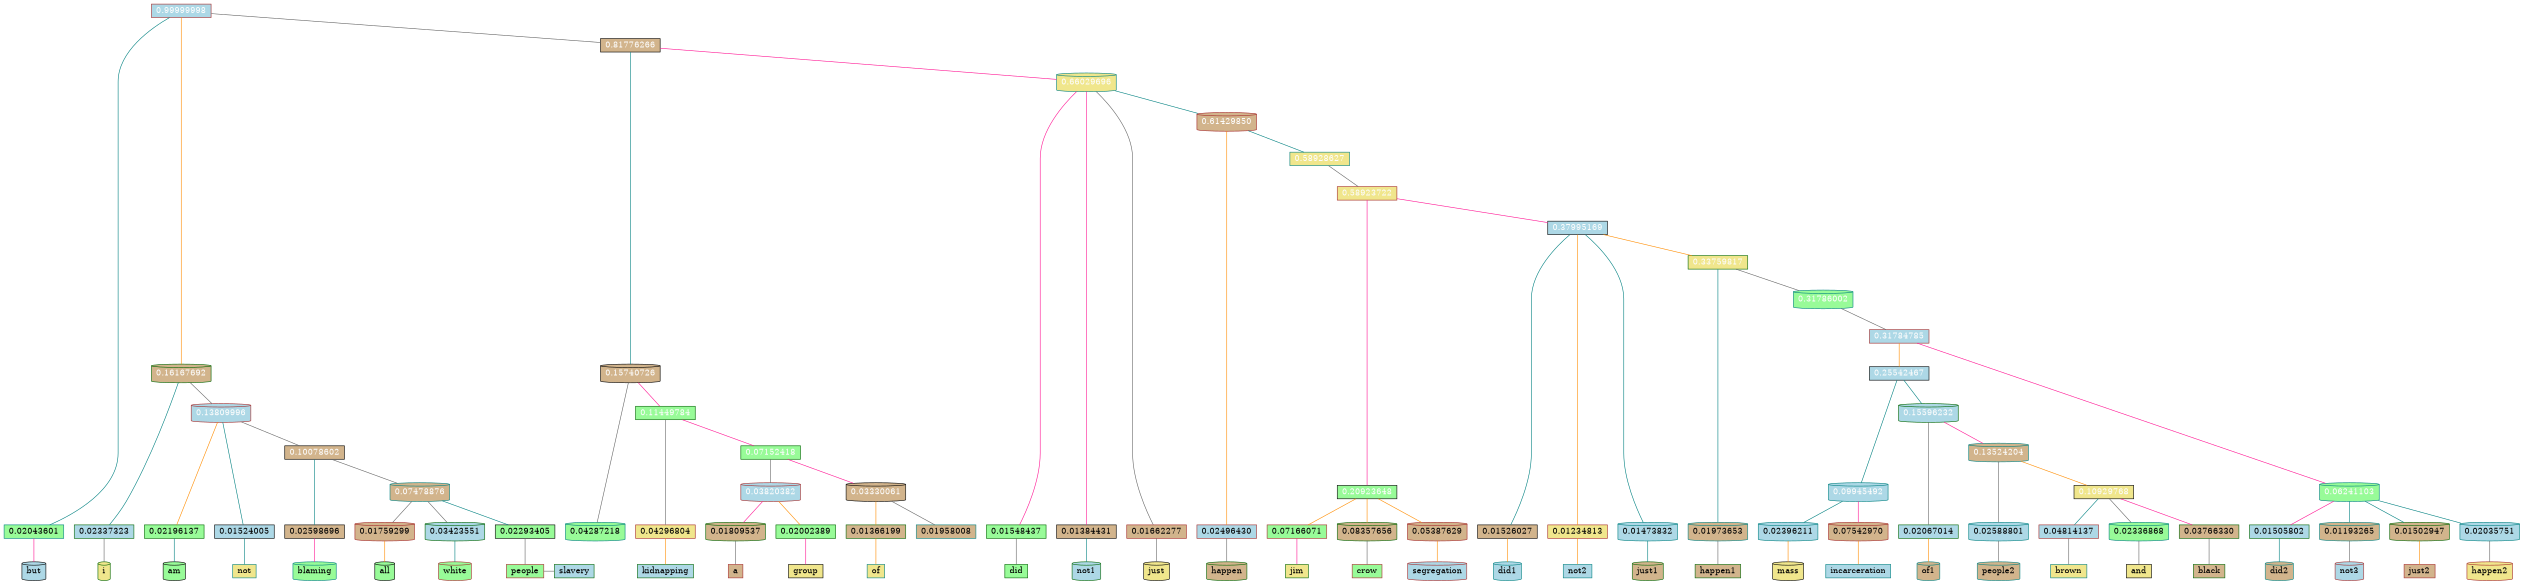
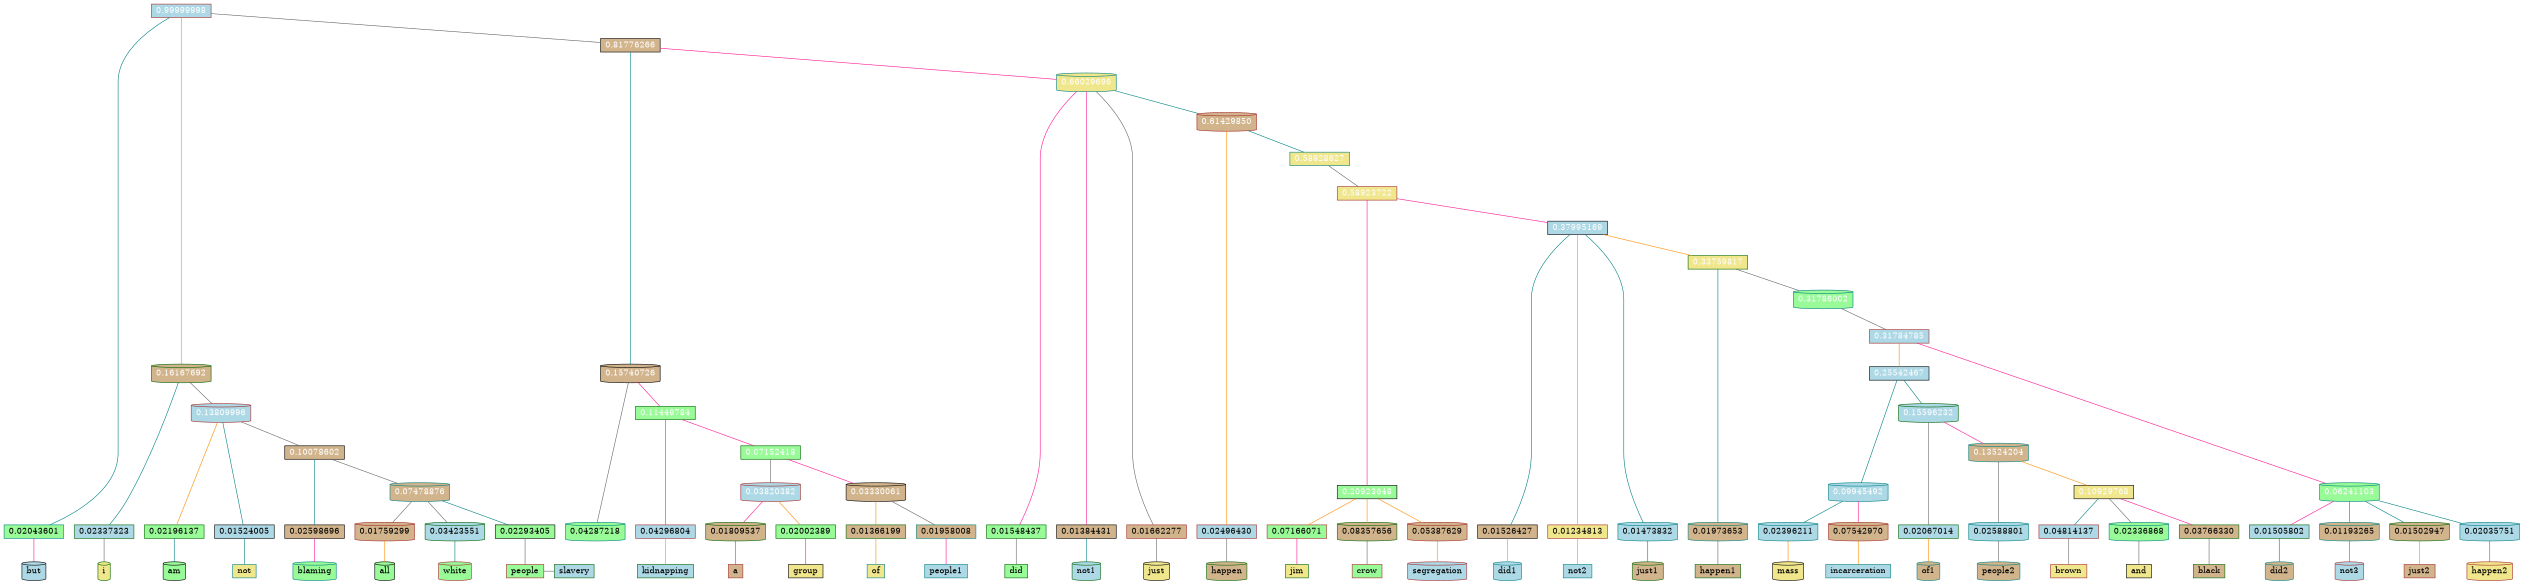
(665, 532) -> (665, 532)
(1507, 532) -> (1507, 532)
none -> (946, 571)
(2069, 571) -> (2069, 571)
